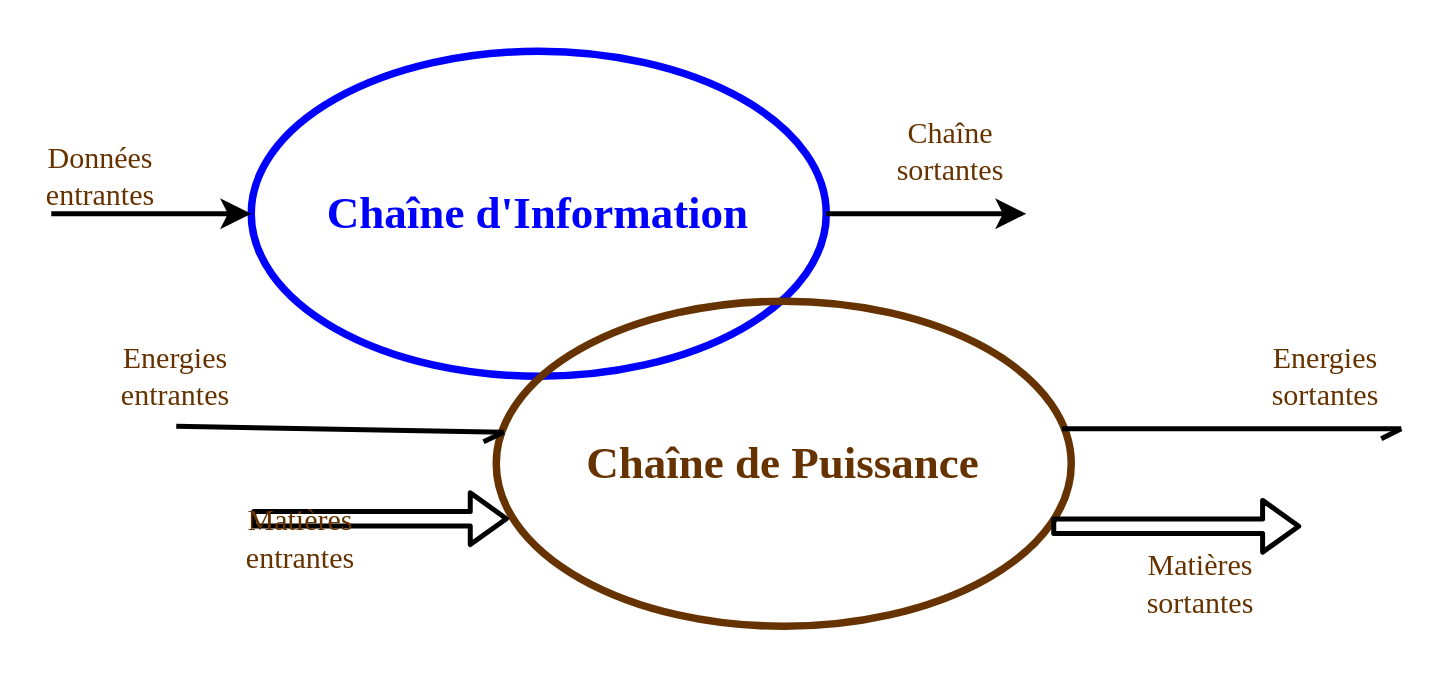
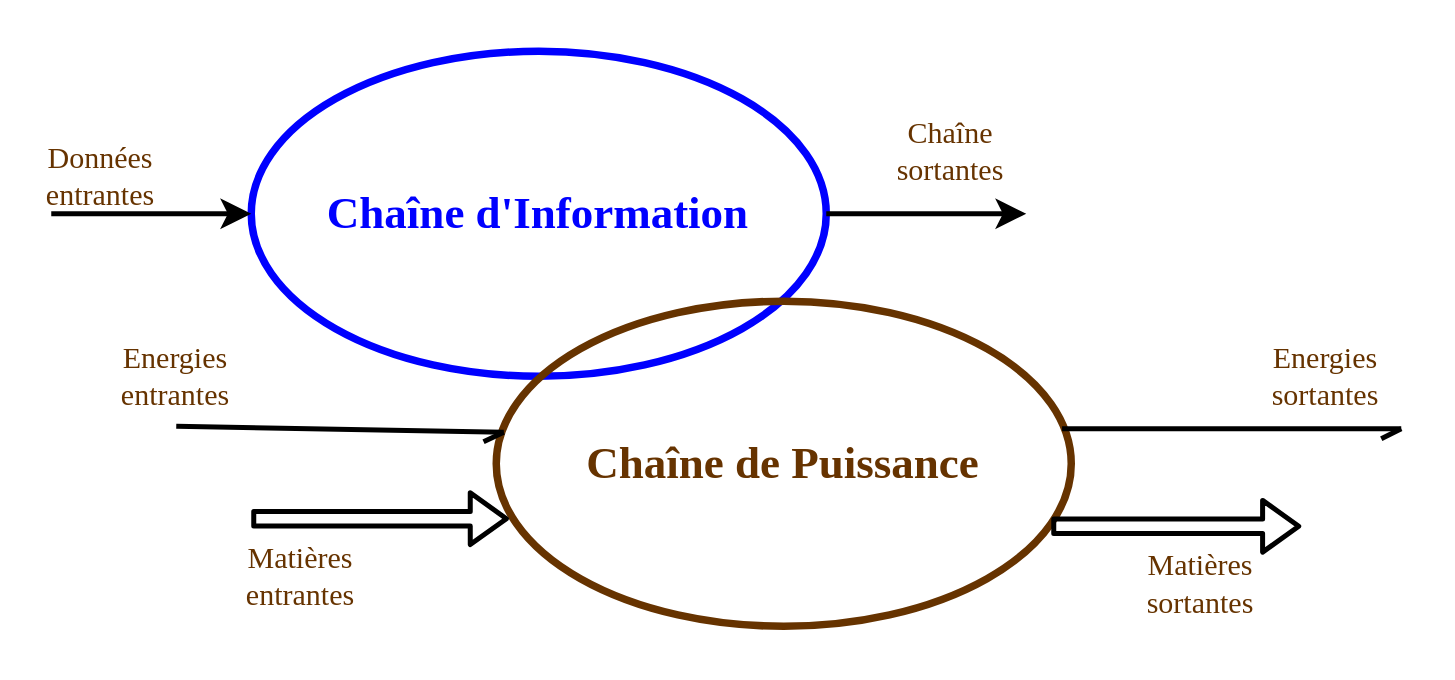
(301, 539) -> (301, 576)
